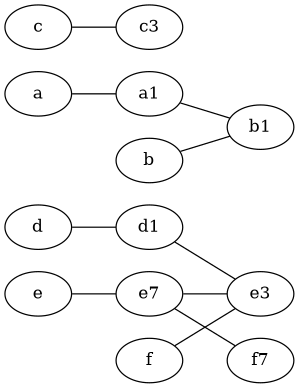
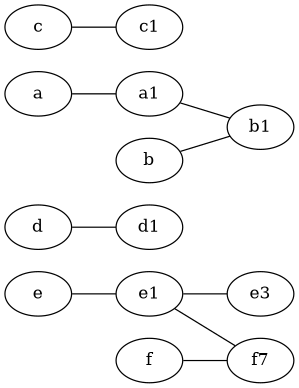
(149, 27) -> (149, 27)
(205, 261) -> none
(149, 294) -> (149, 294)
(197, 332) -> (205, 361)
